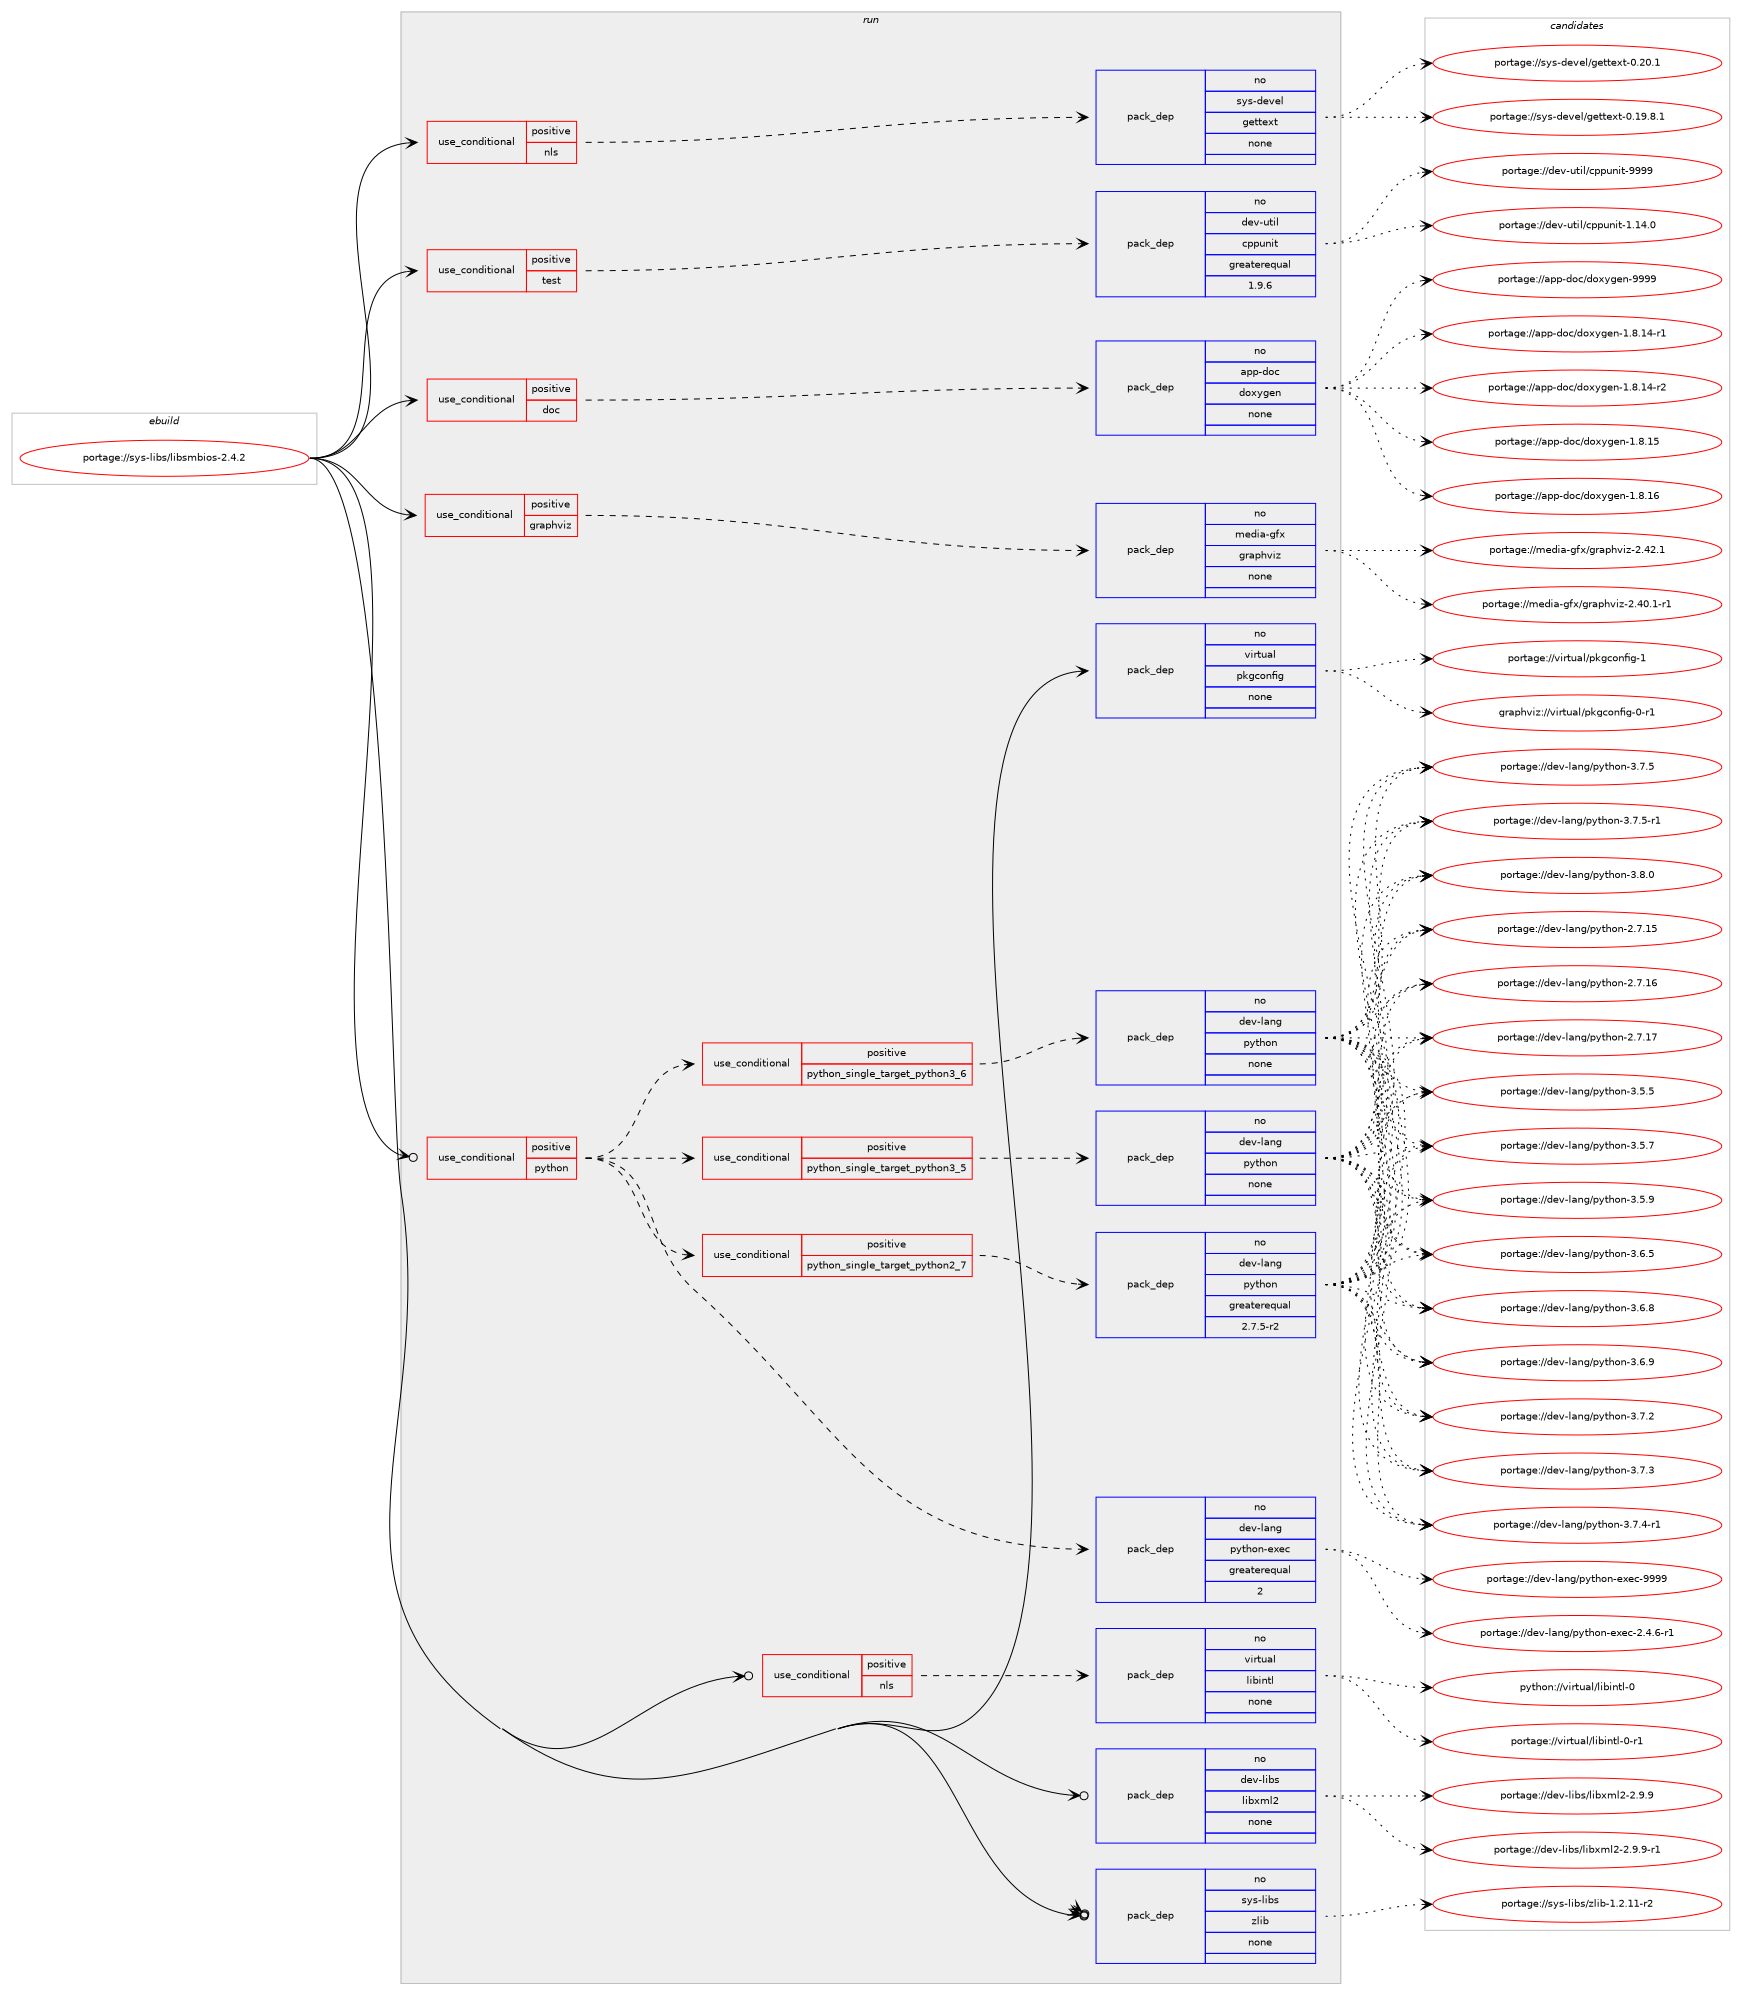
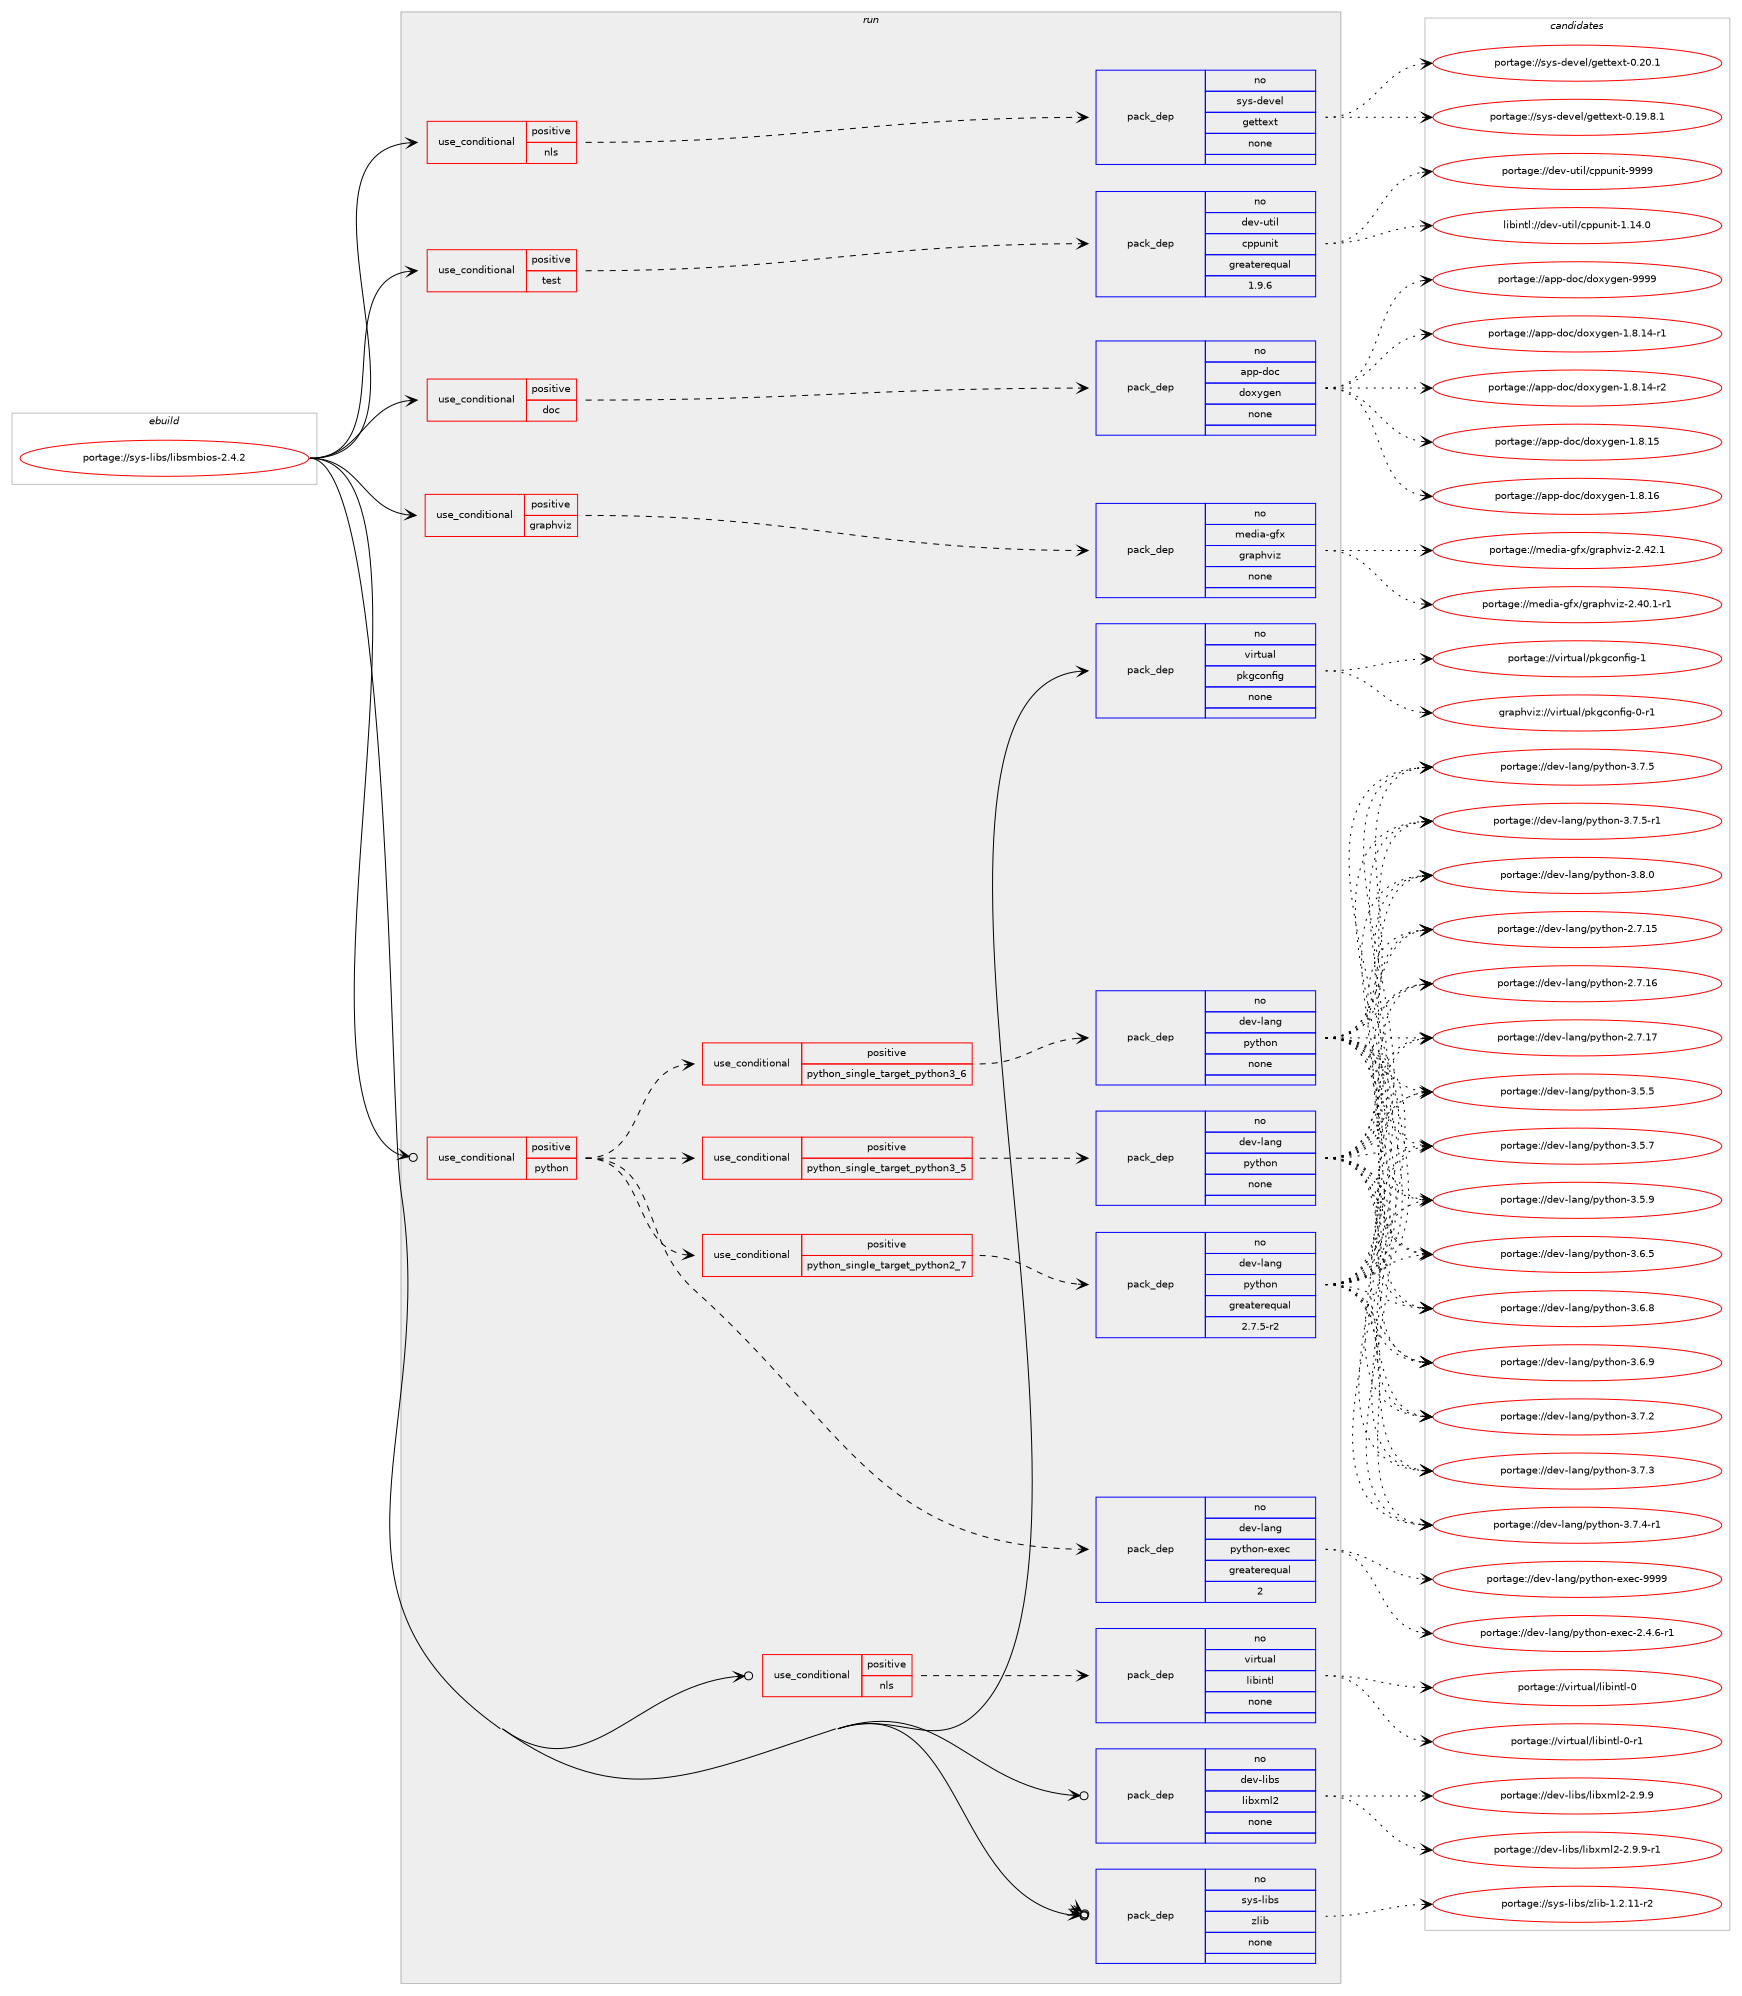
(1577, 226) -> (1577, 226)
(1577, 1688) -> (1577, 1688)
